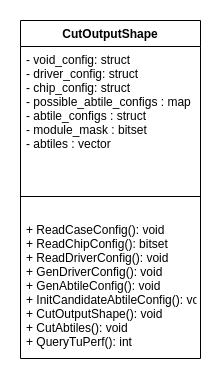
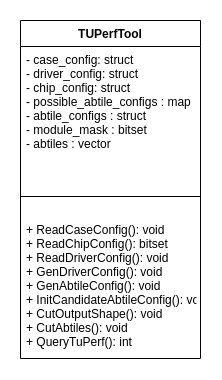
(110, 34) -> (110, 34)
(89, 60) -> (90, 60)
